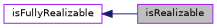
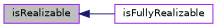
(125, 14) -> (102, 14)
